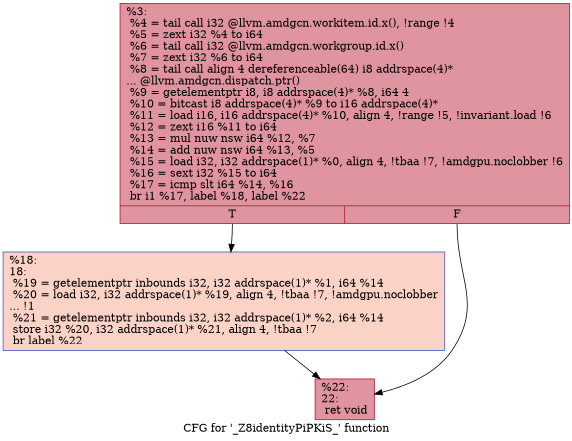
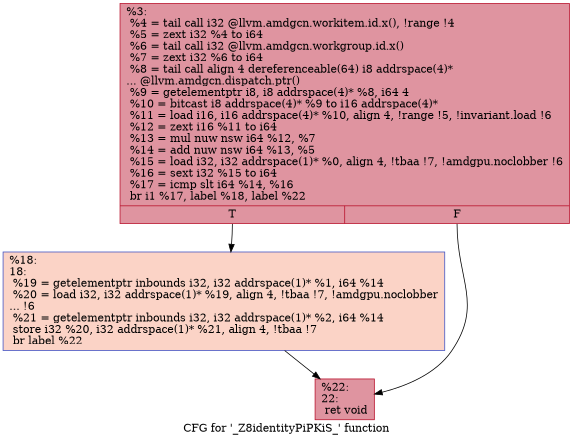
(22, 307) -> (22, 307)
